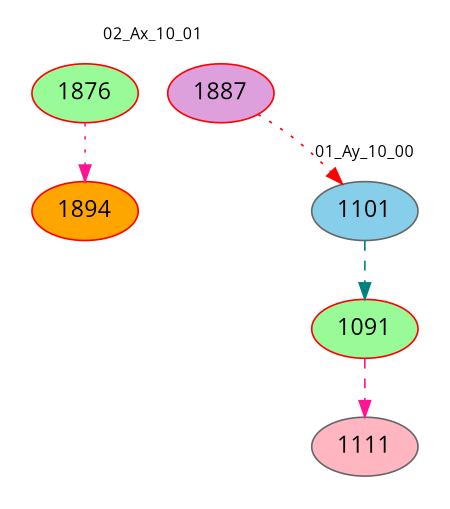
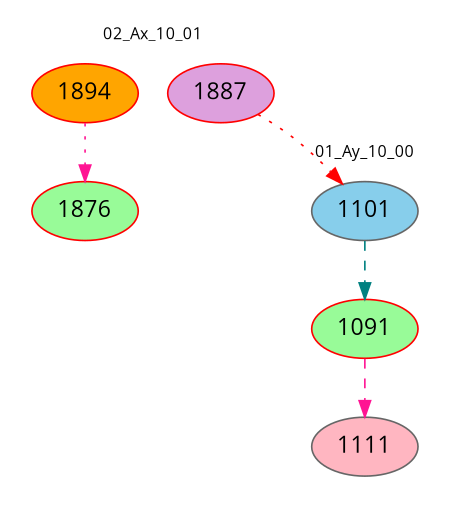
(85, 144) -> (85, 144)
